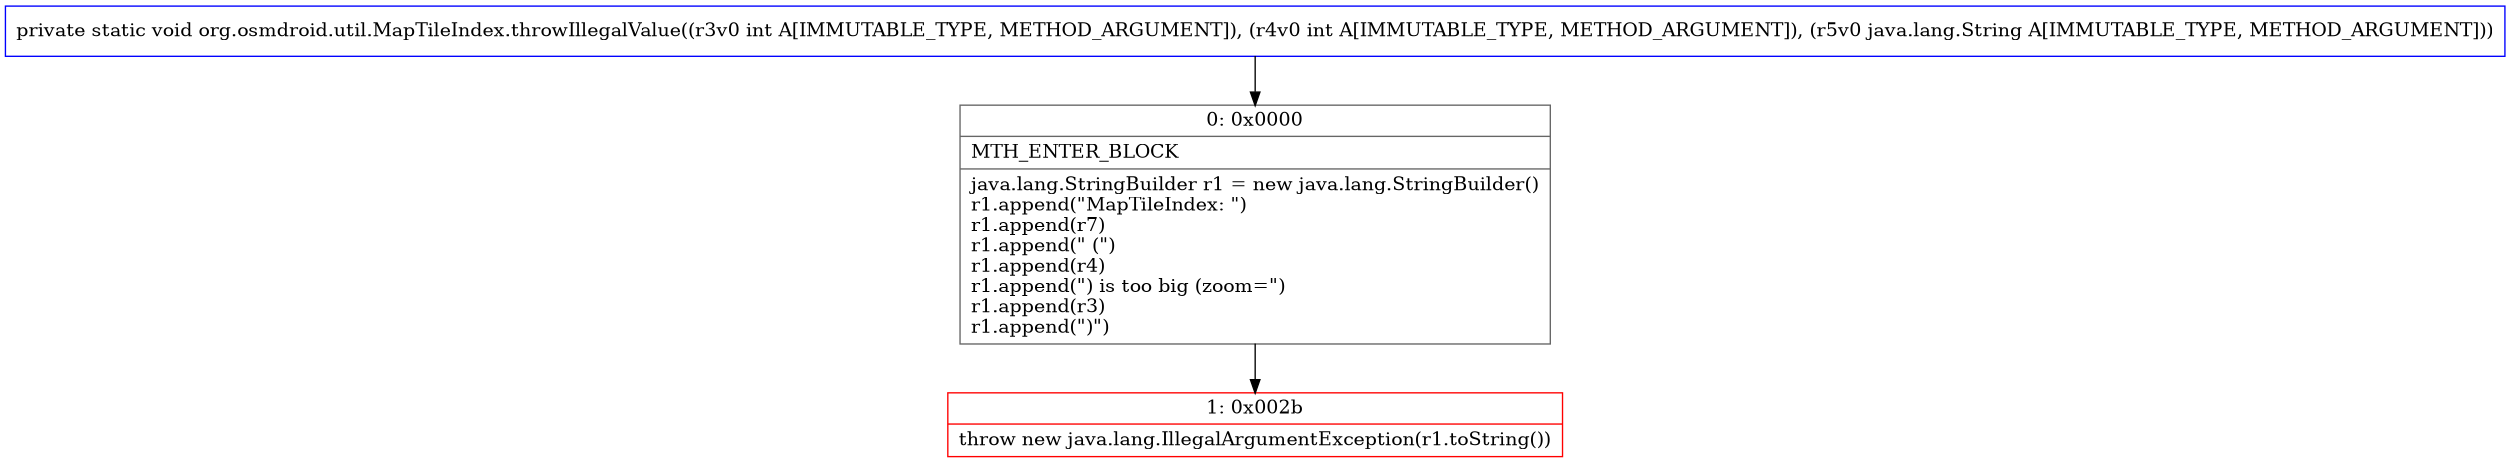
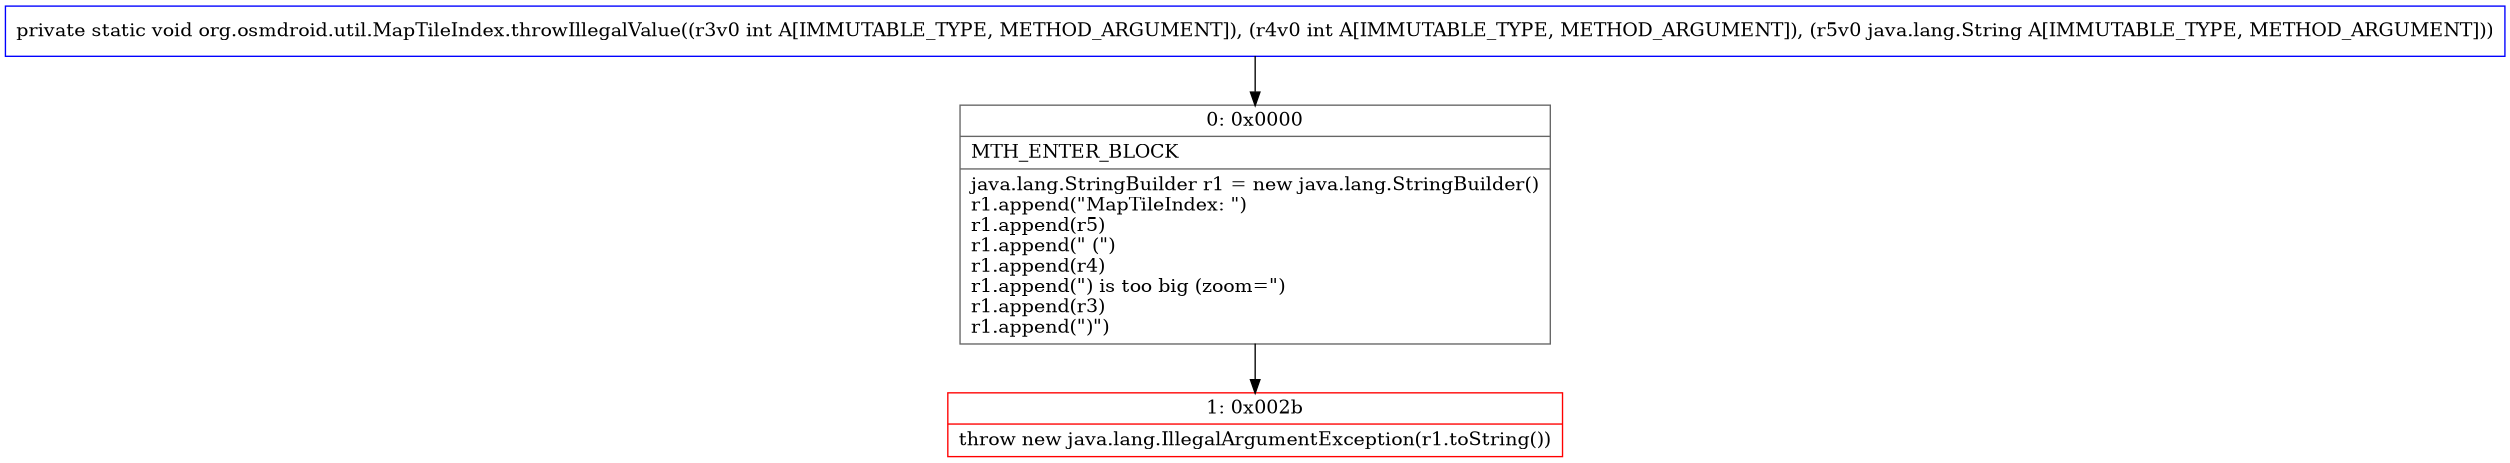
(1039, 225) -> (1039, 225)
